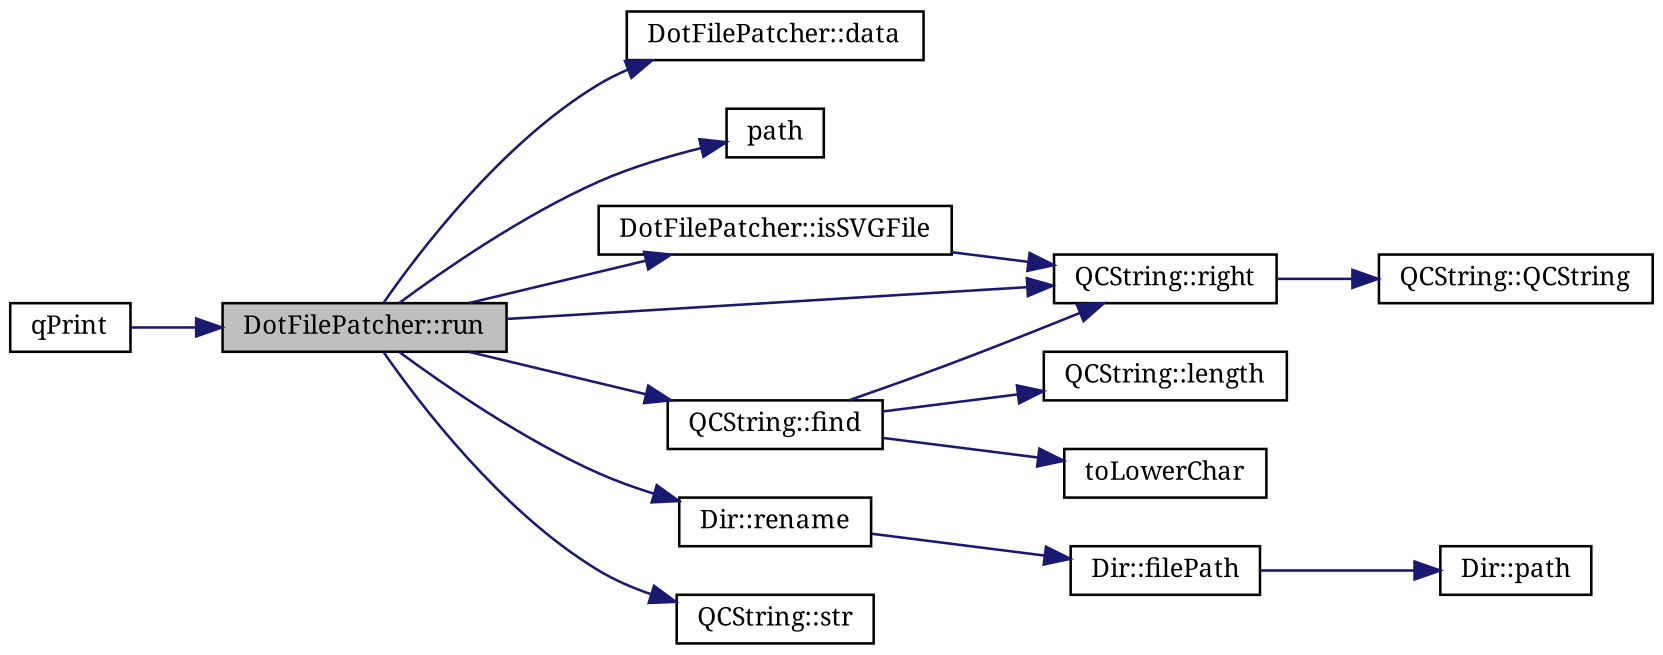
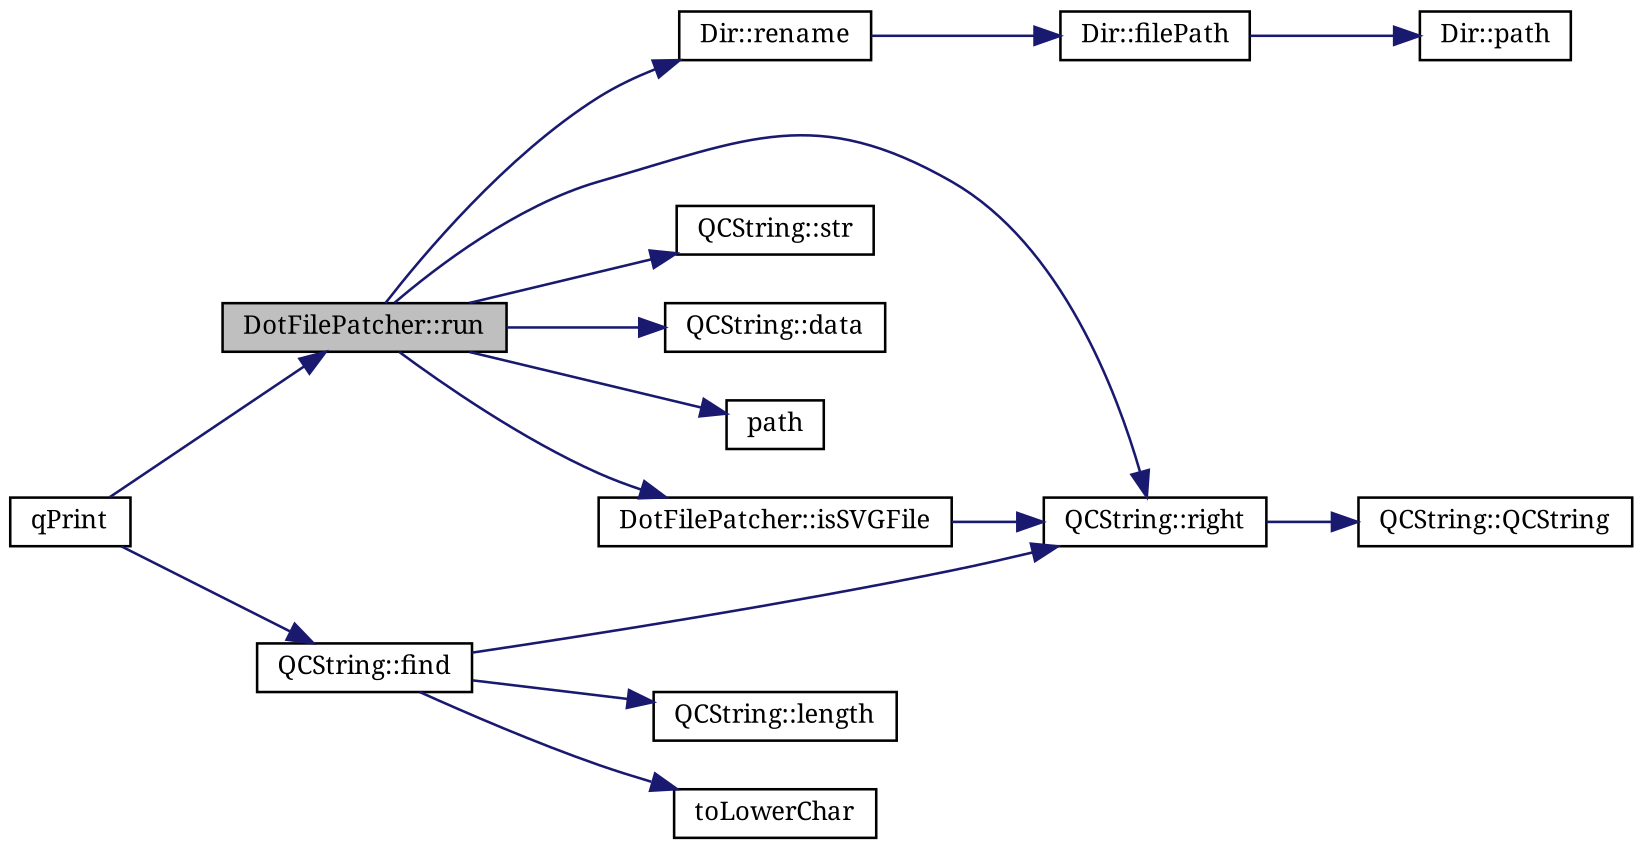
(775, 36) -> (775, 327)
(558, 373) -> (206, 589)
